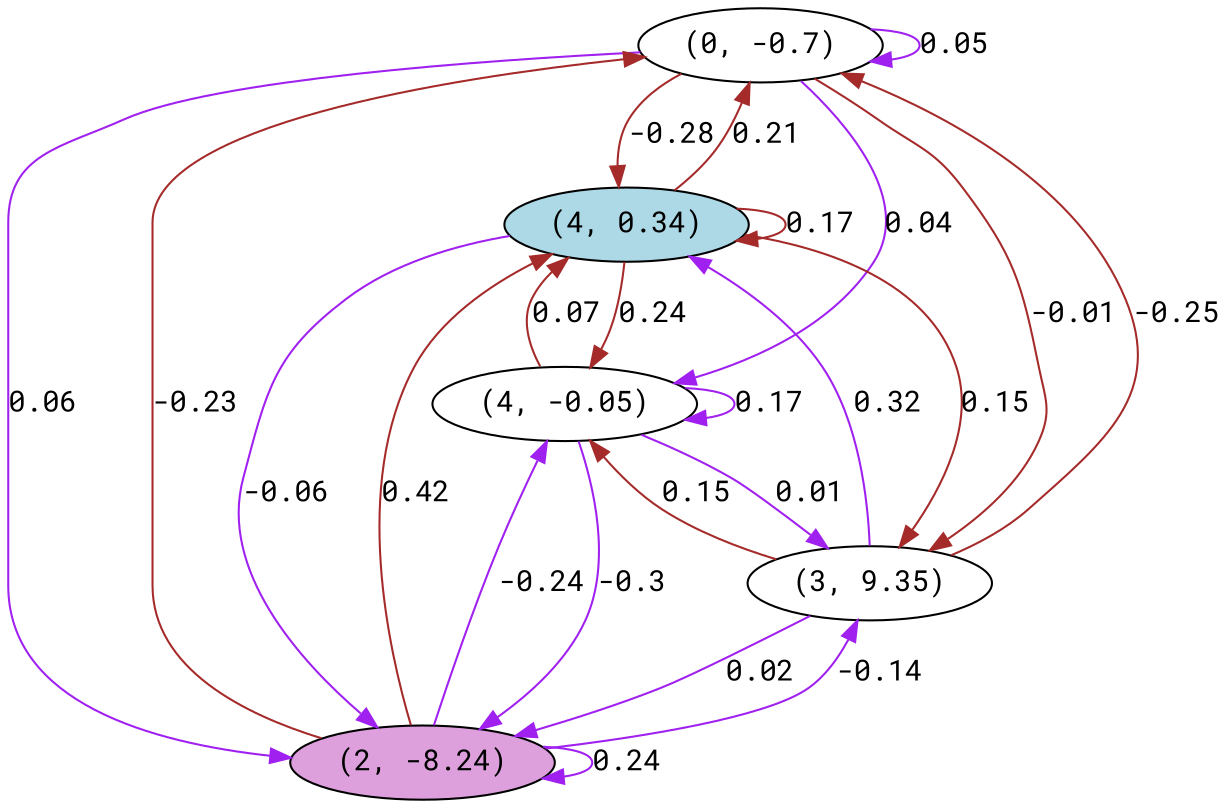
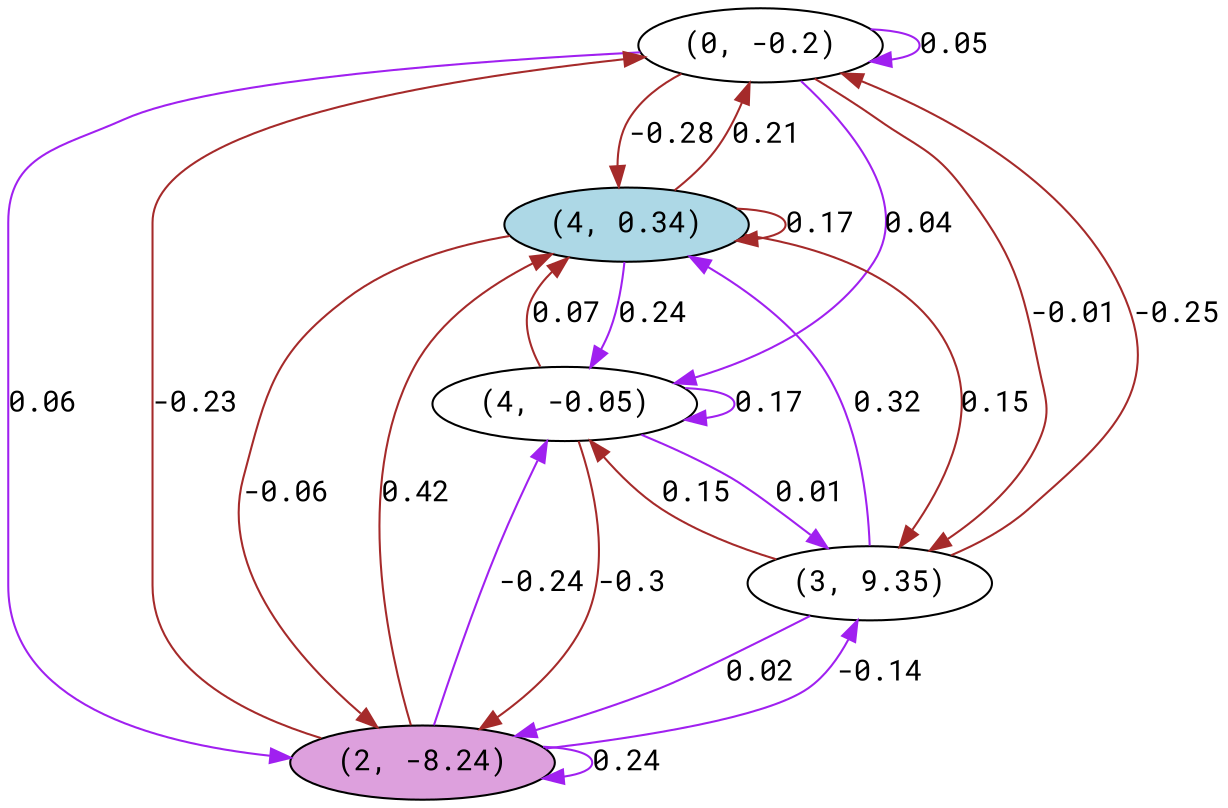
(761, 45) -> (761, 45)
(617, 307) -> (617, 307)
(258, 424) -> (258, 424)
(594, 596) -> (594, 596)
